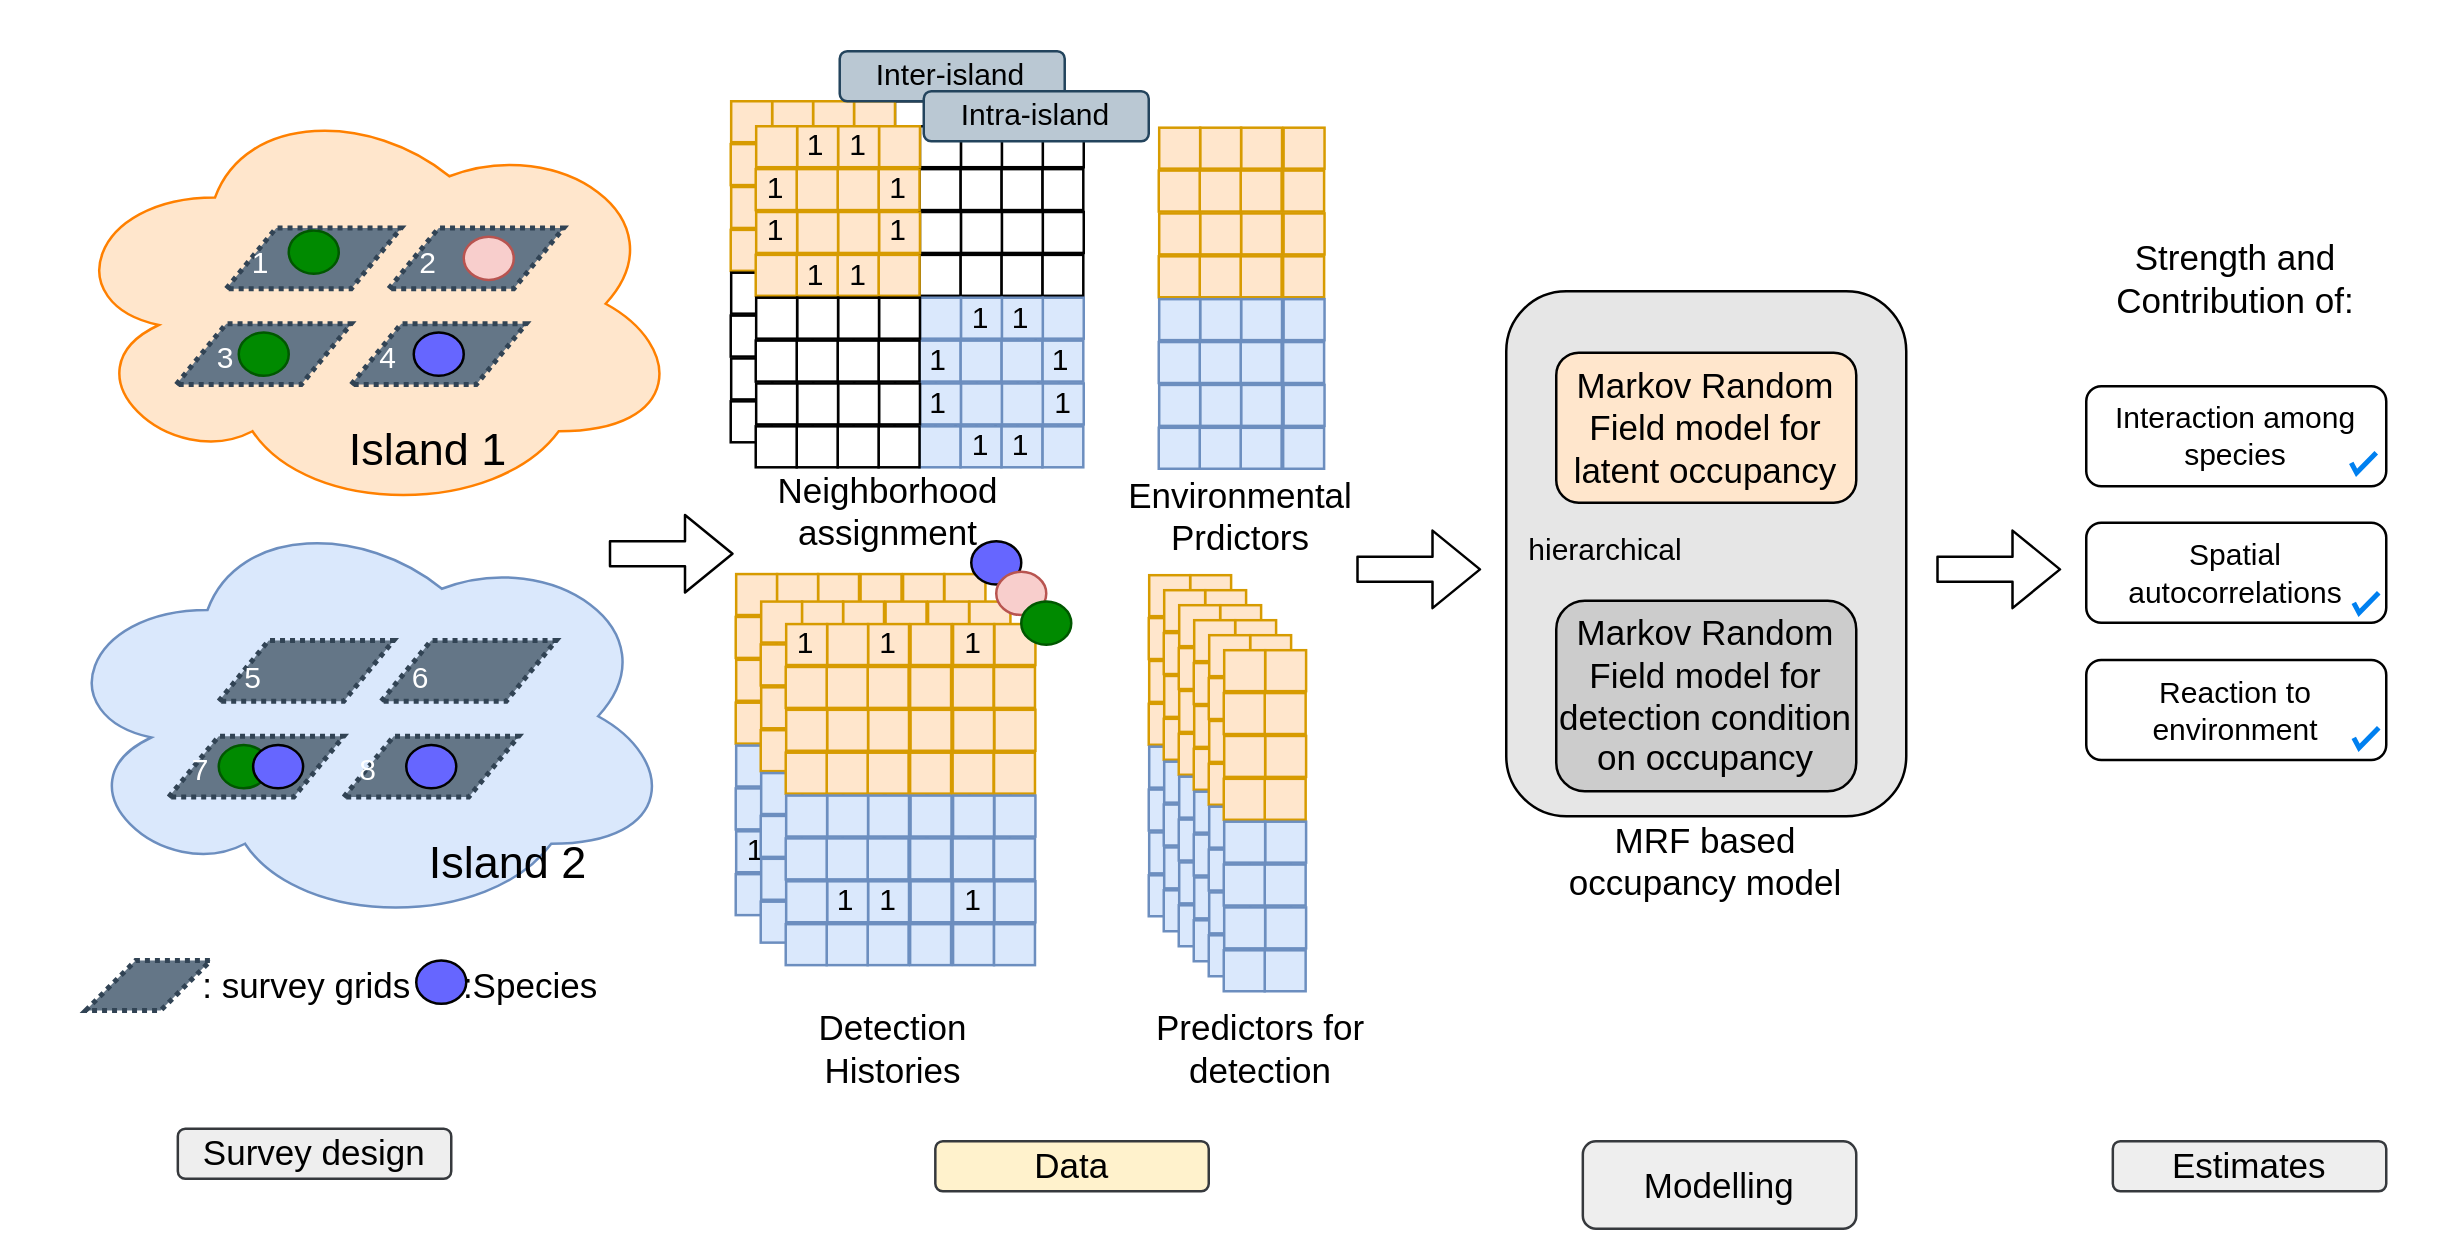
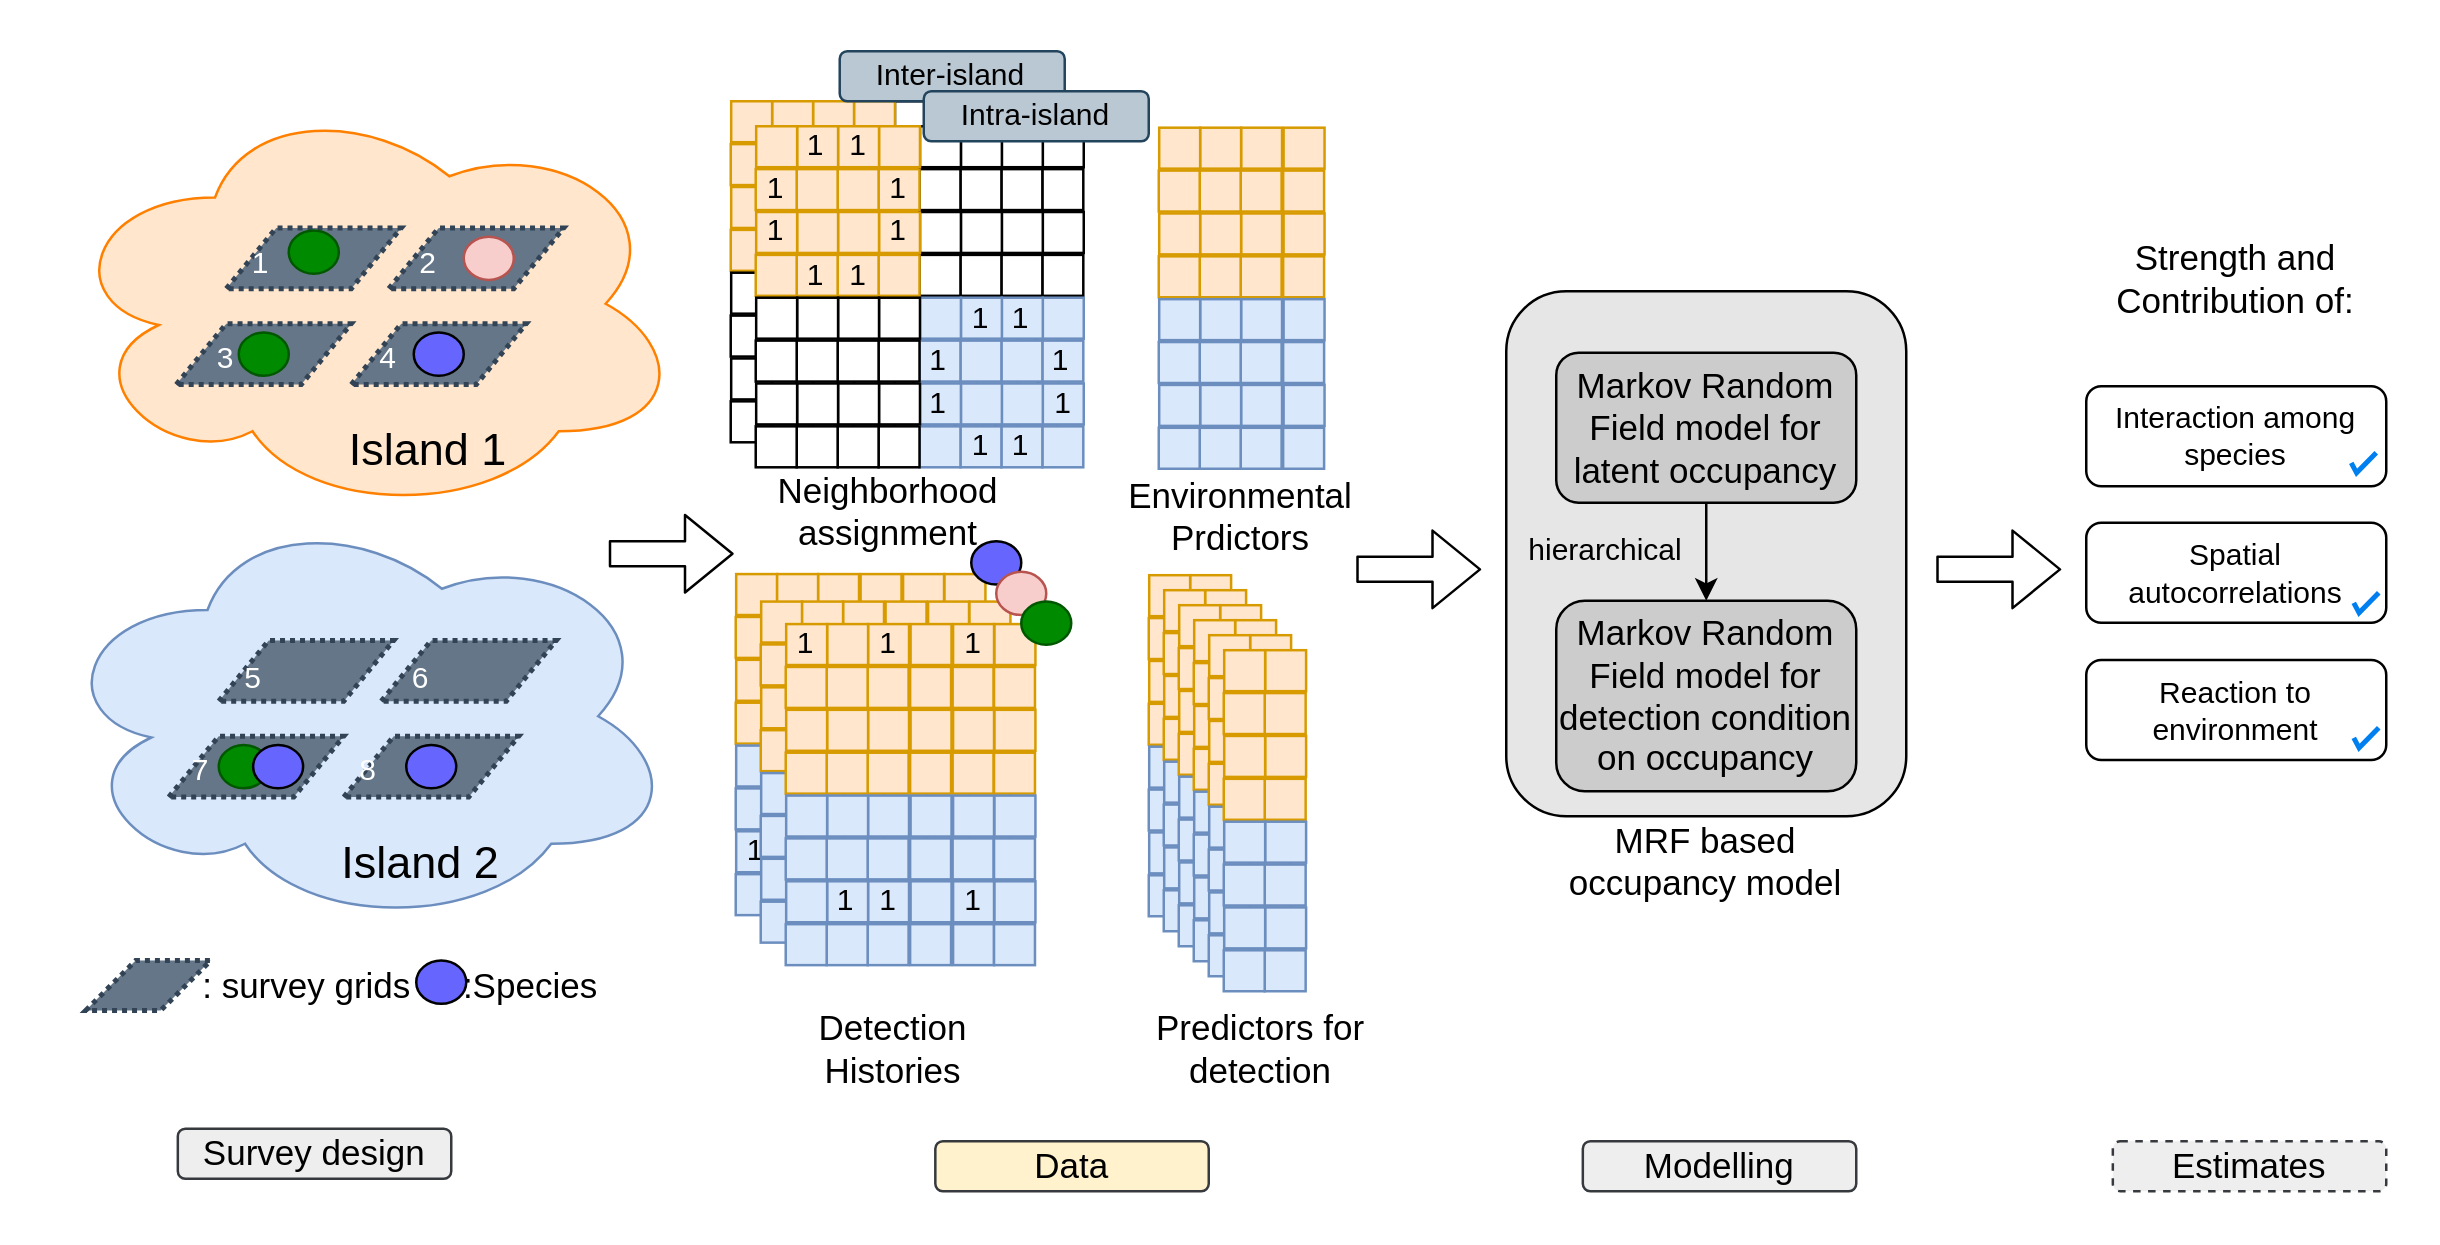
(1706, 428) -> (1706, 428)
none -> (1706, 544)
(508, 864) -> (420, 864)
(2250, 1166) -> (2250, 1166)
(1720, 1185) -> (1720, 1166)
